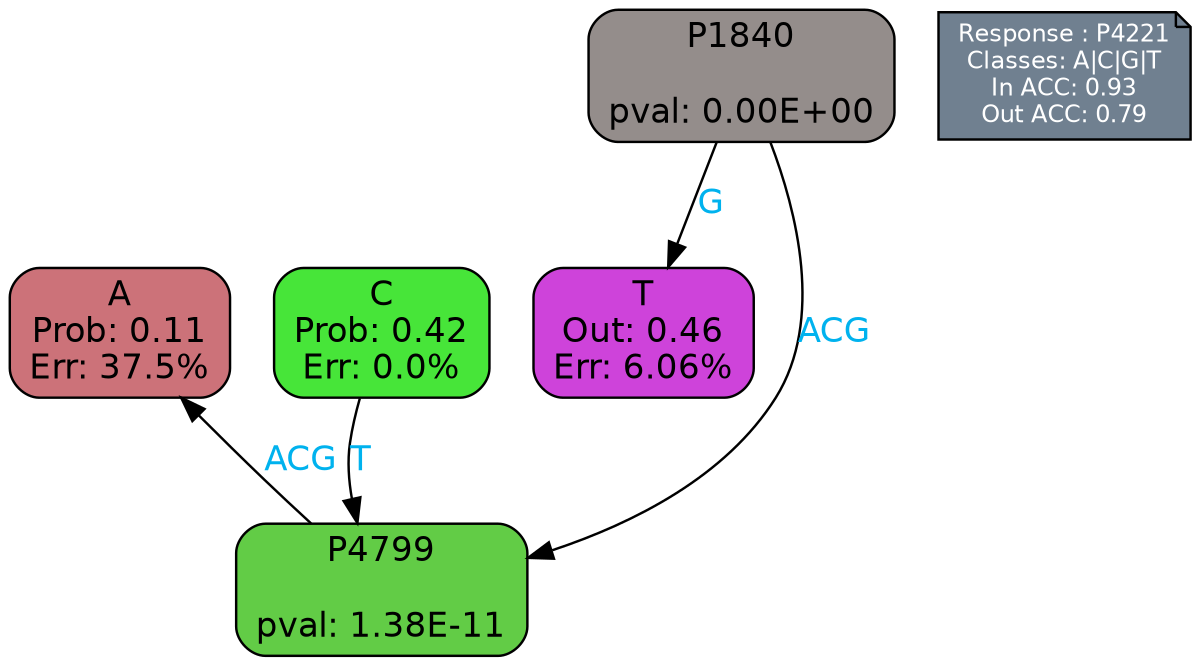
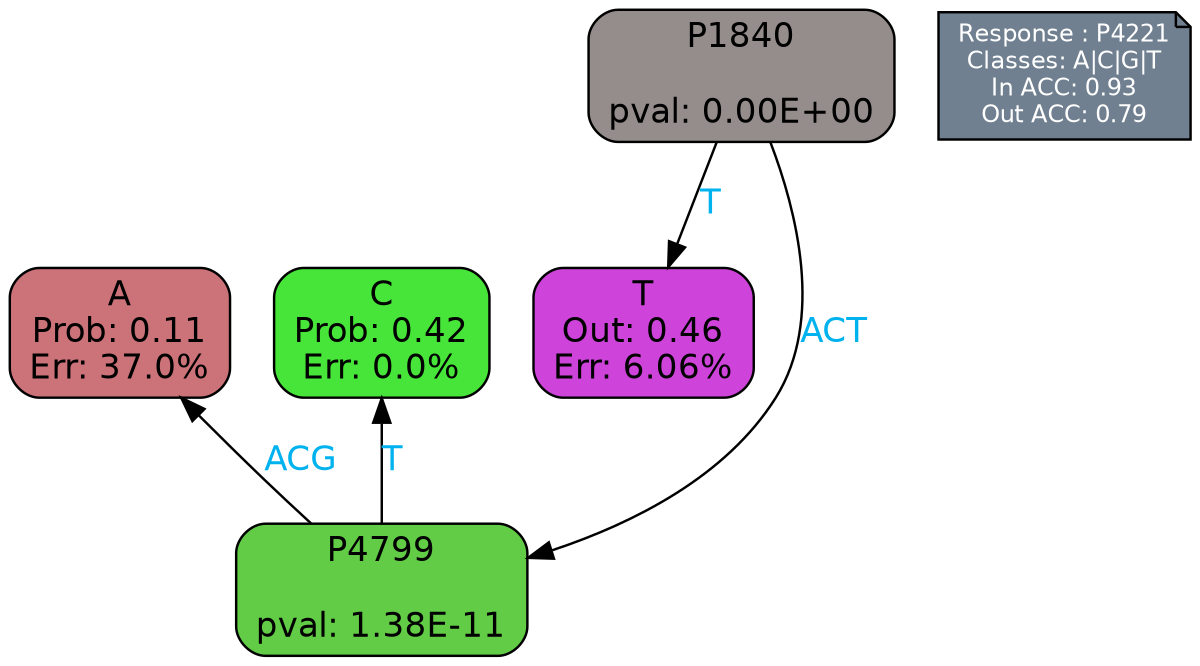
(711, 204) -> (711, 204)
(120, 333) -> (120, 333)
(835, 333) -> (835, 333)
(349, 448) -> (382, 474)
